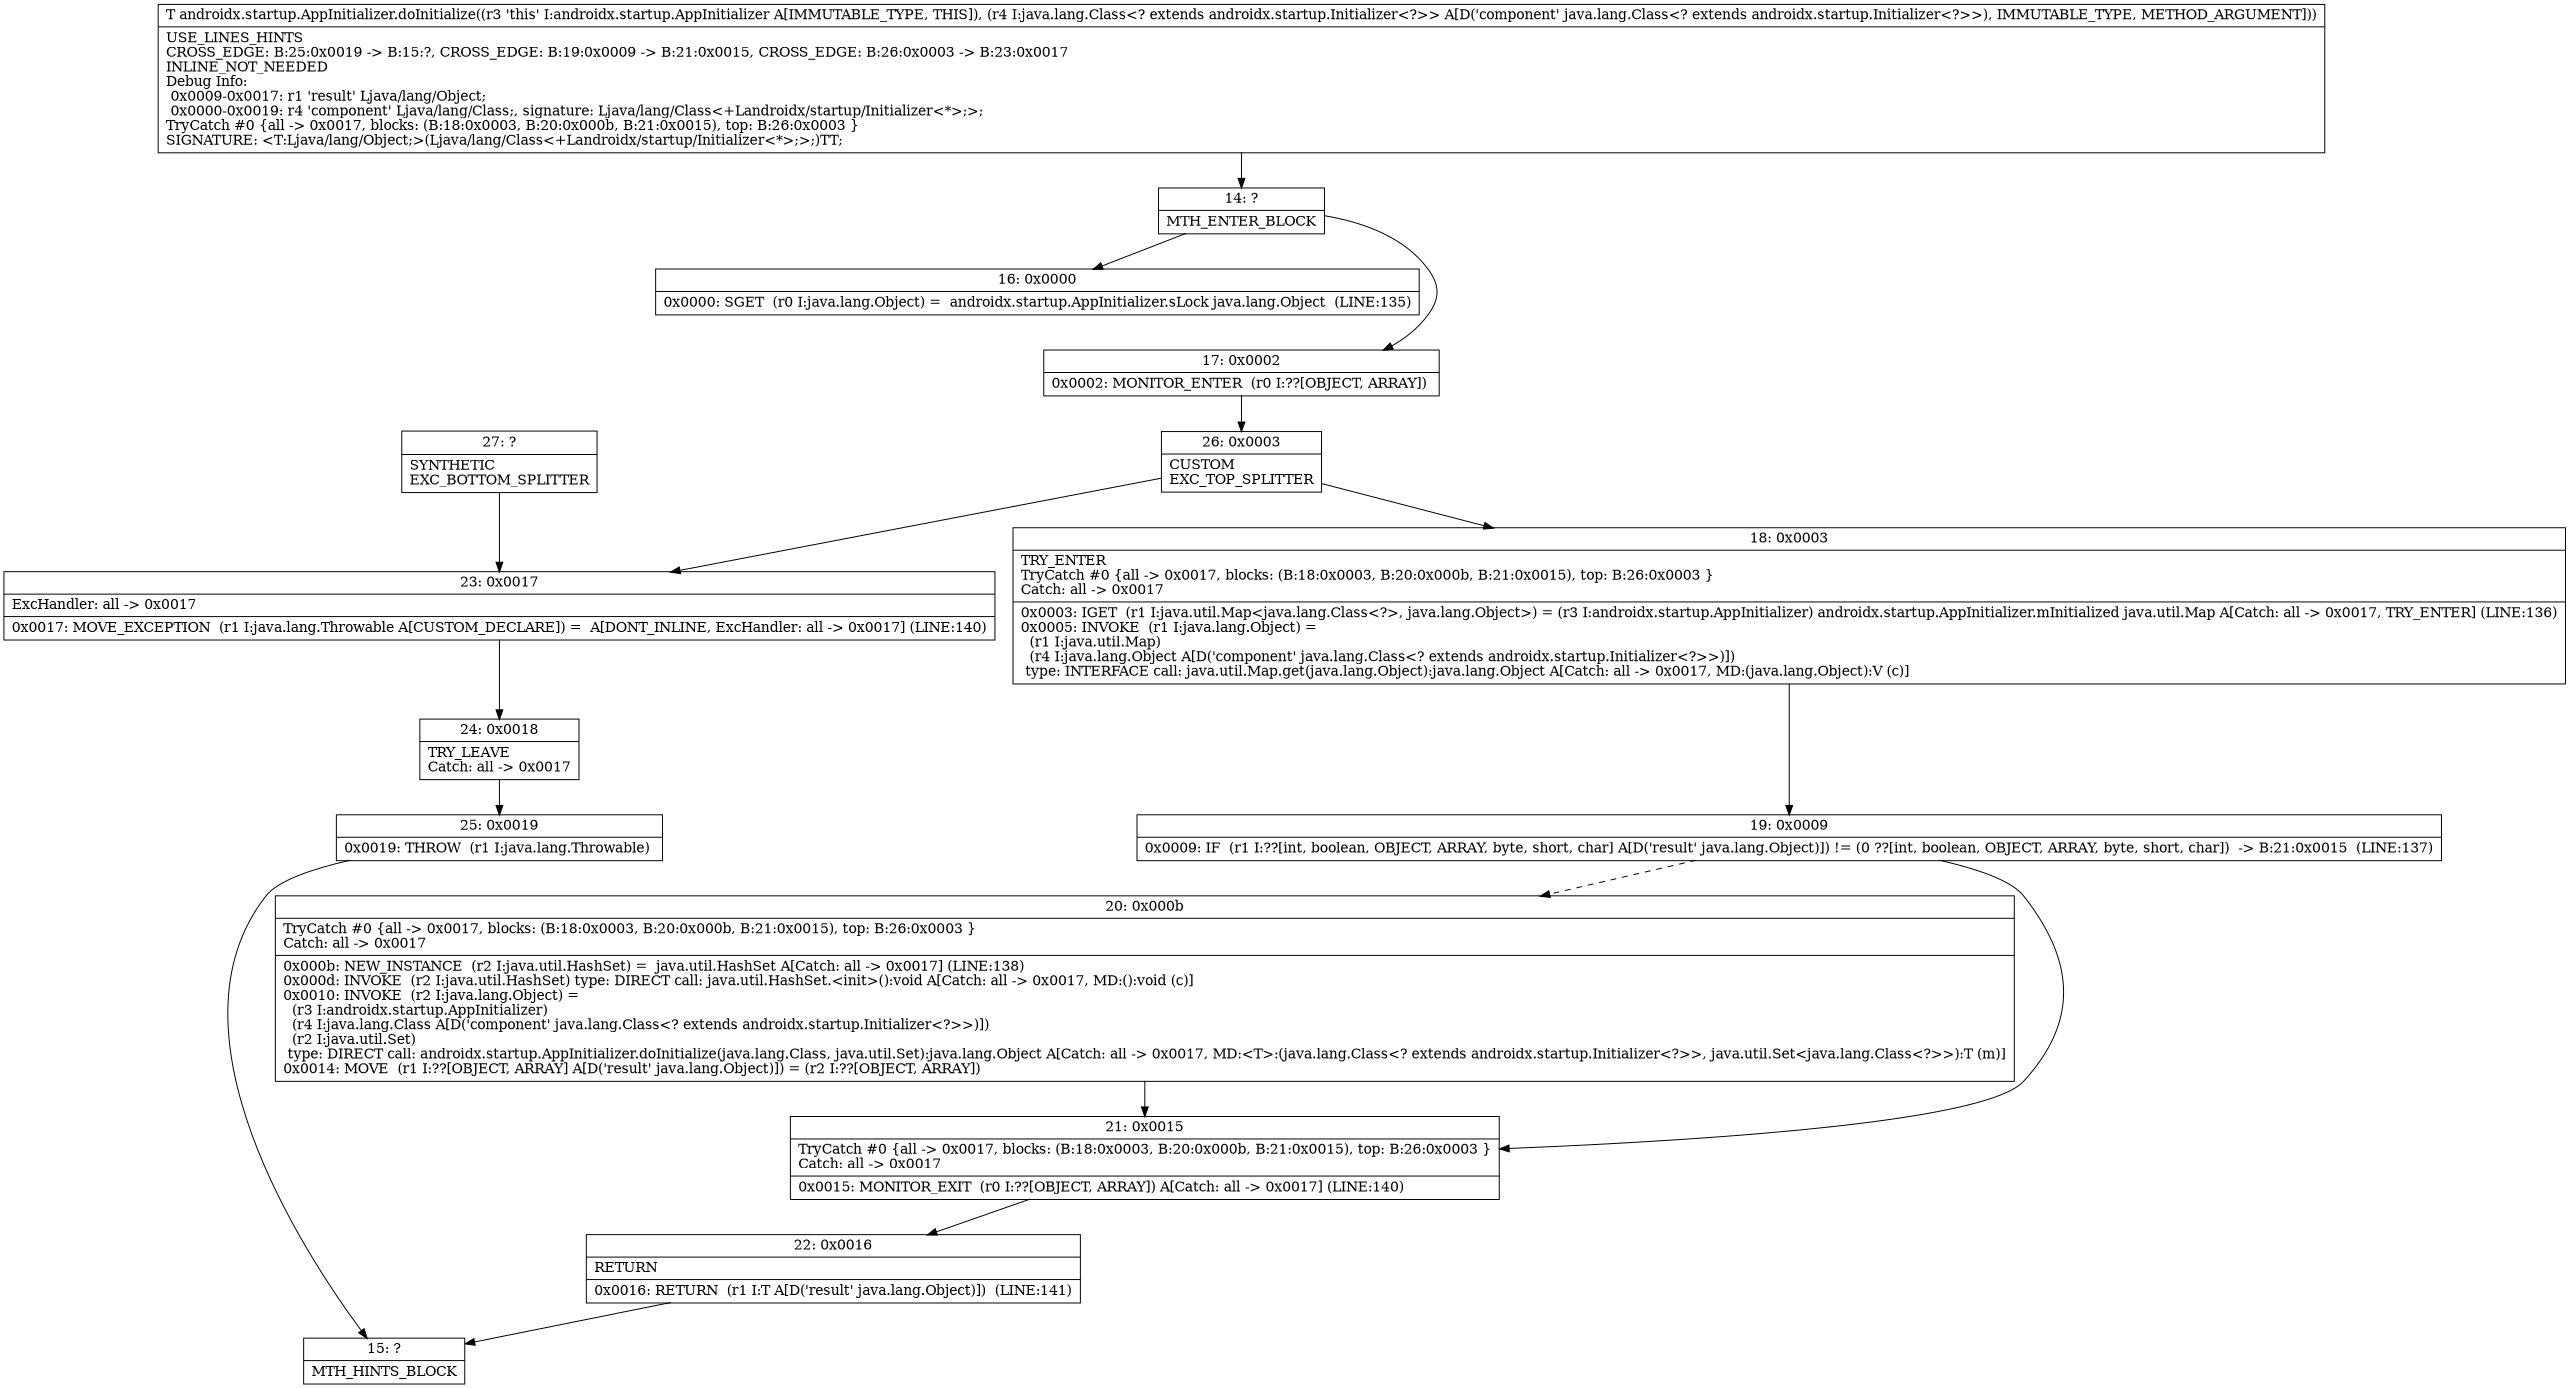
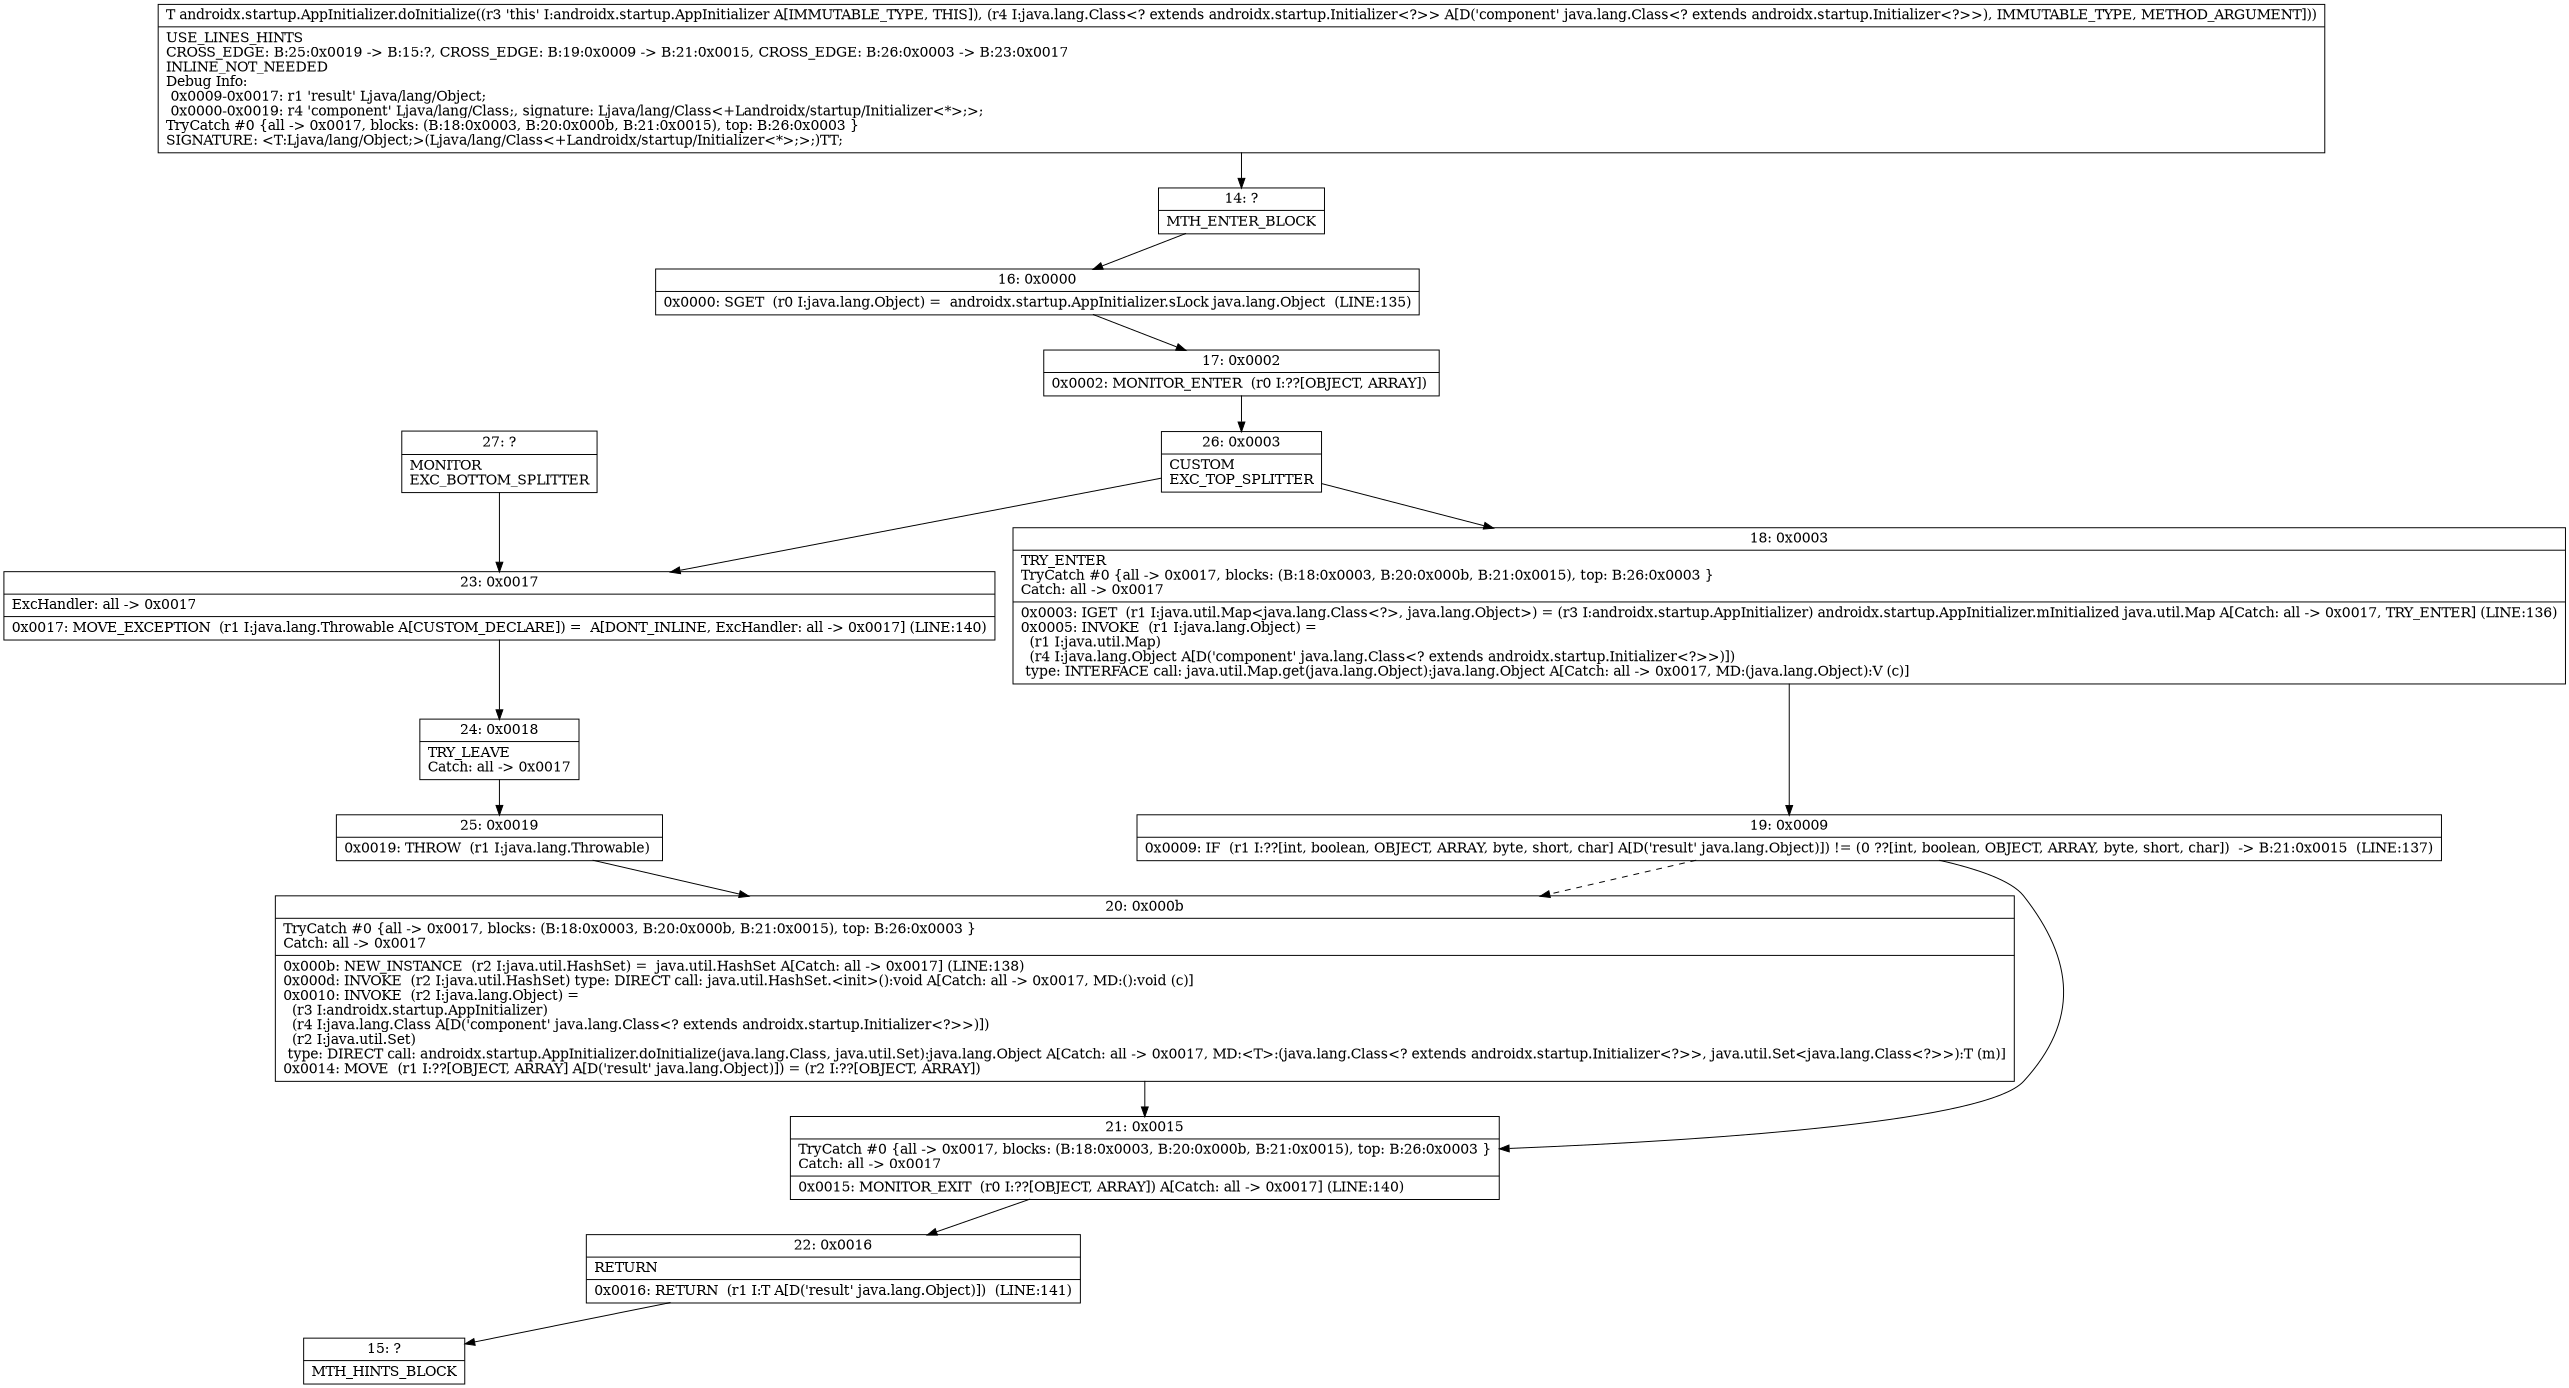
(1421, 261) -> (1135, 331)
(453, 466) -> (446, 466)
(236, 1078) -> (666, 877)
